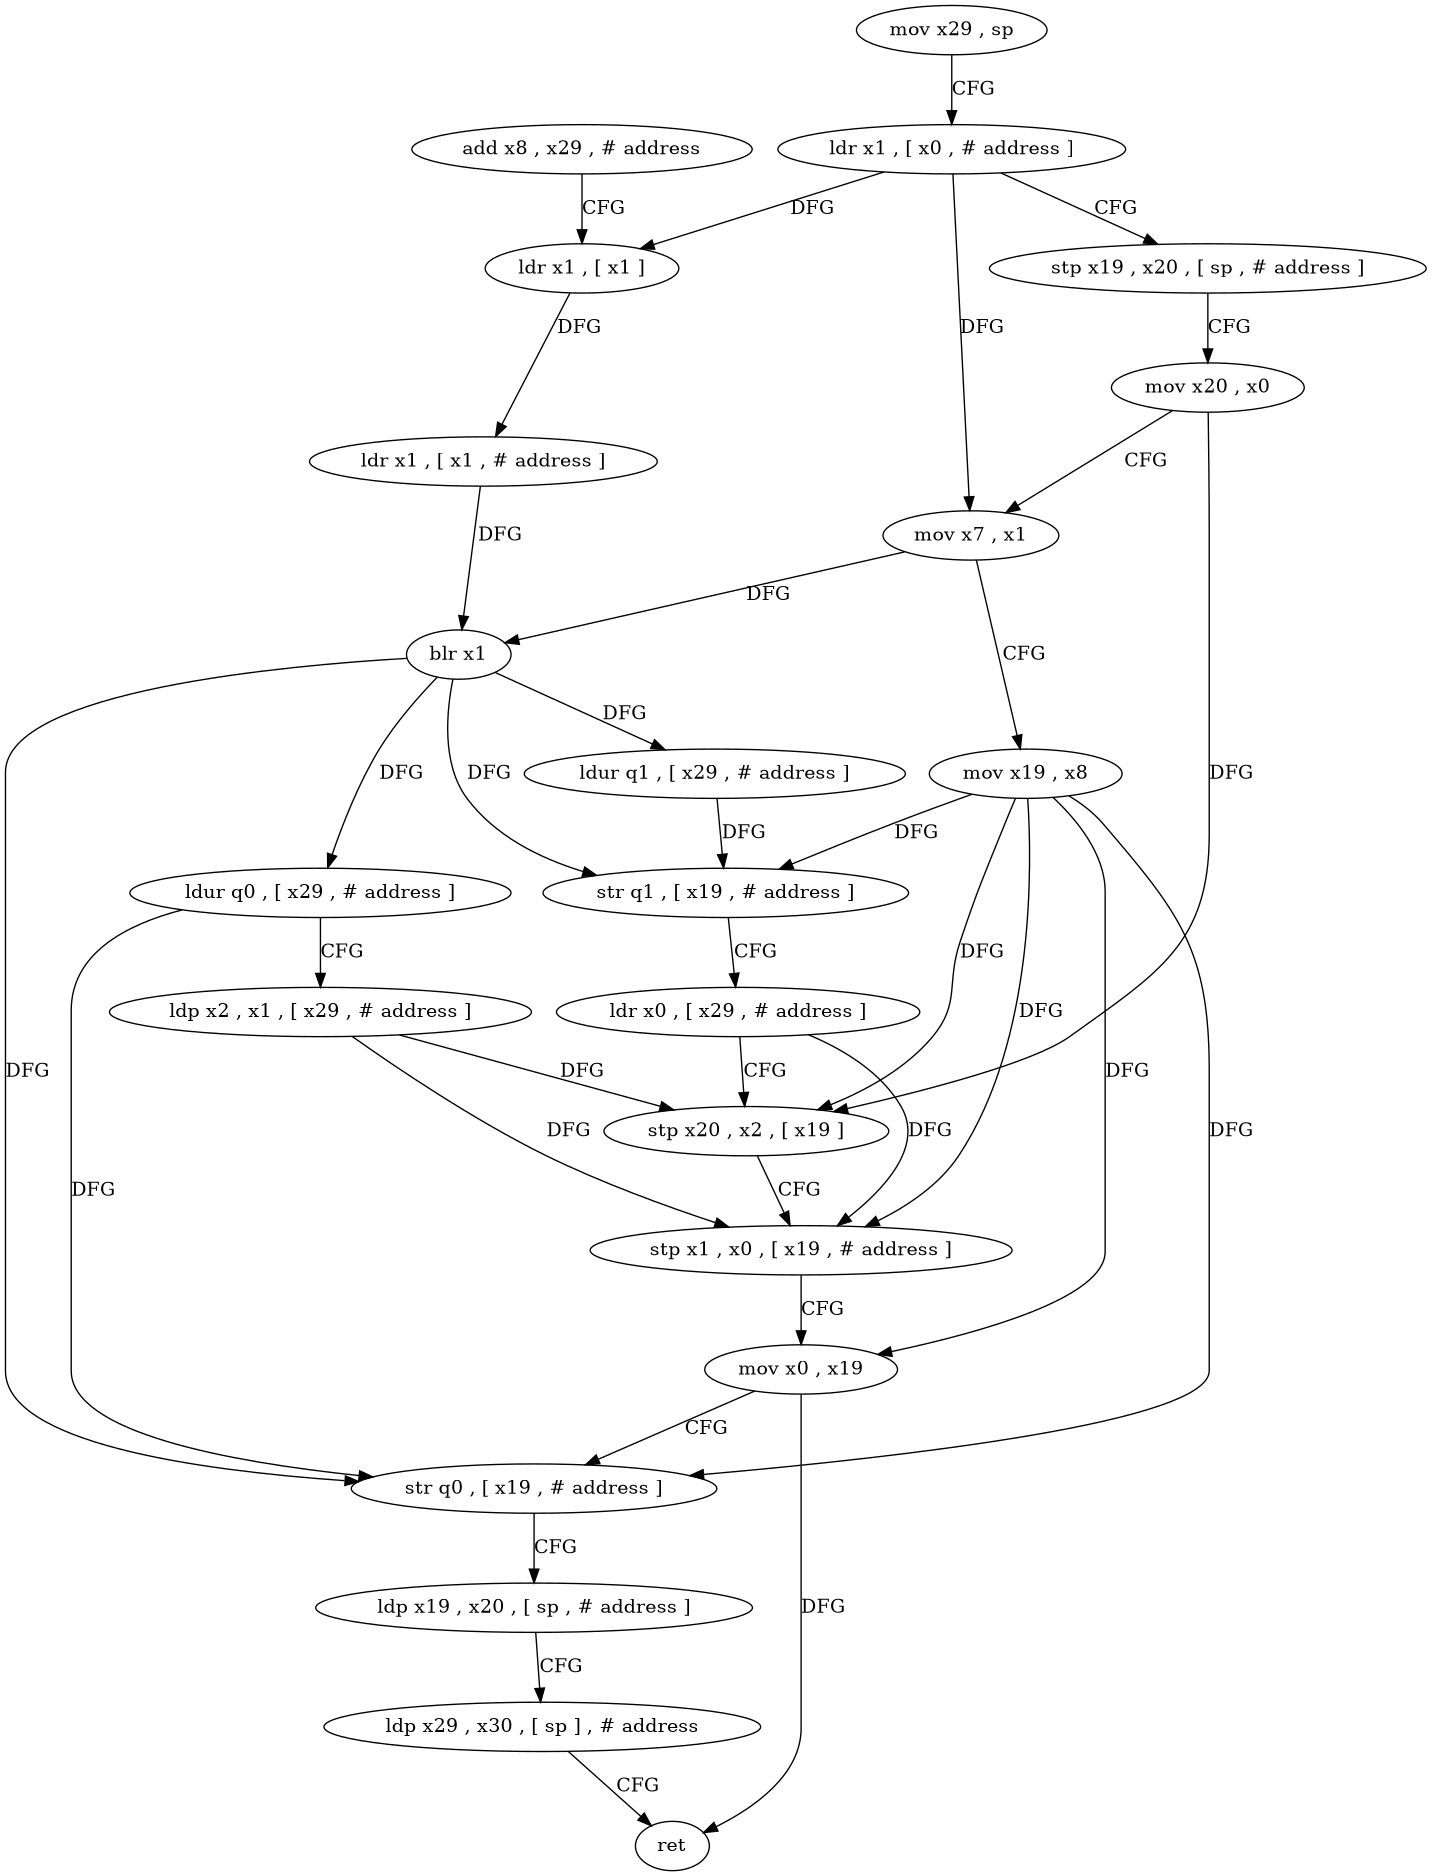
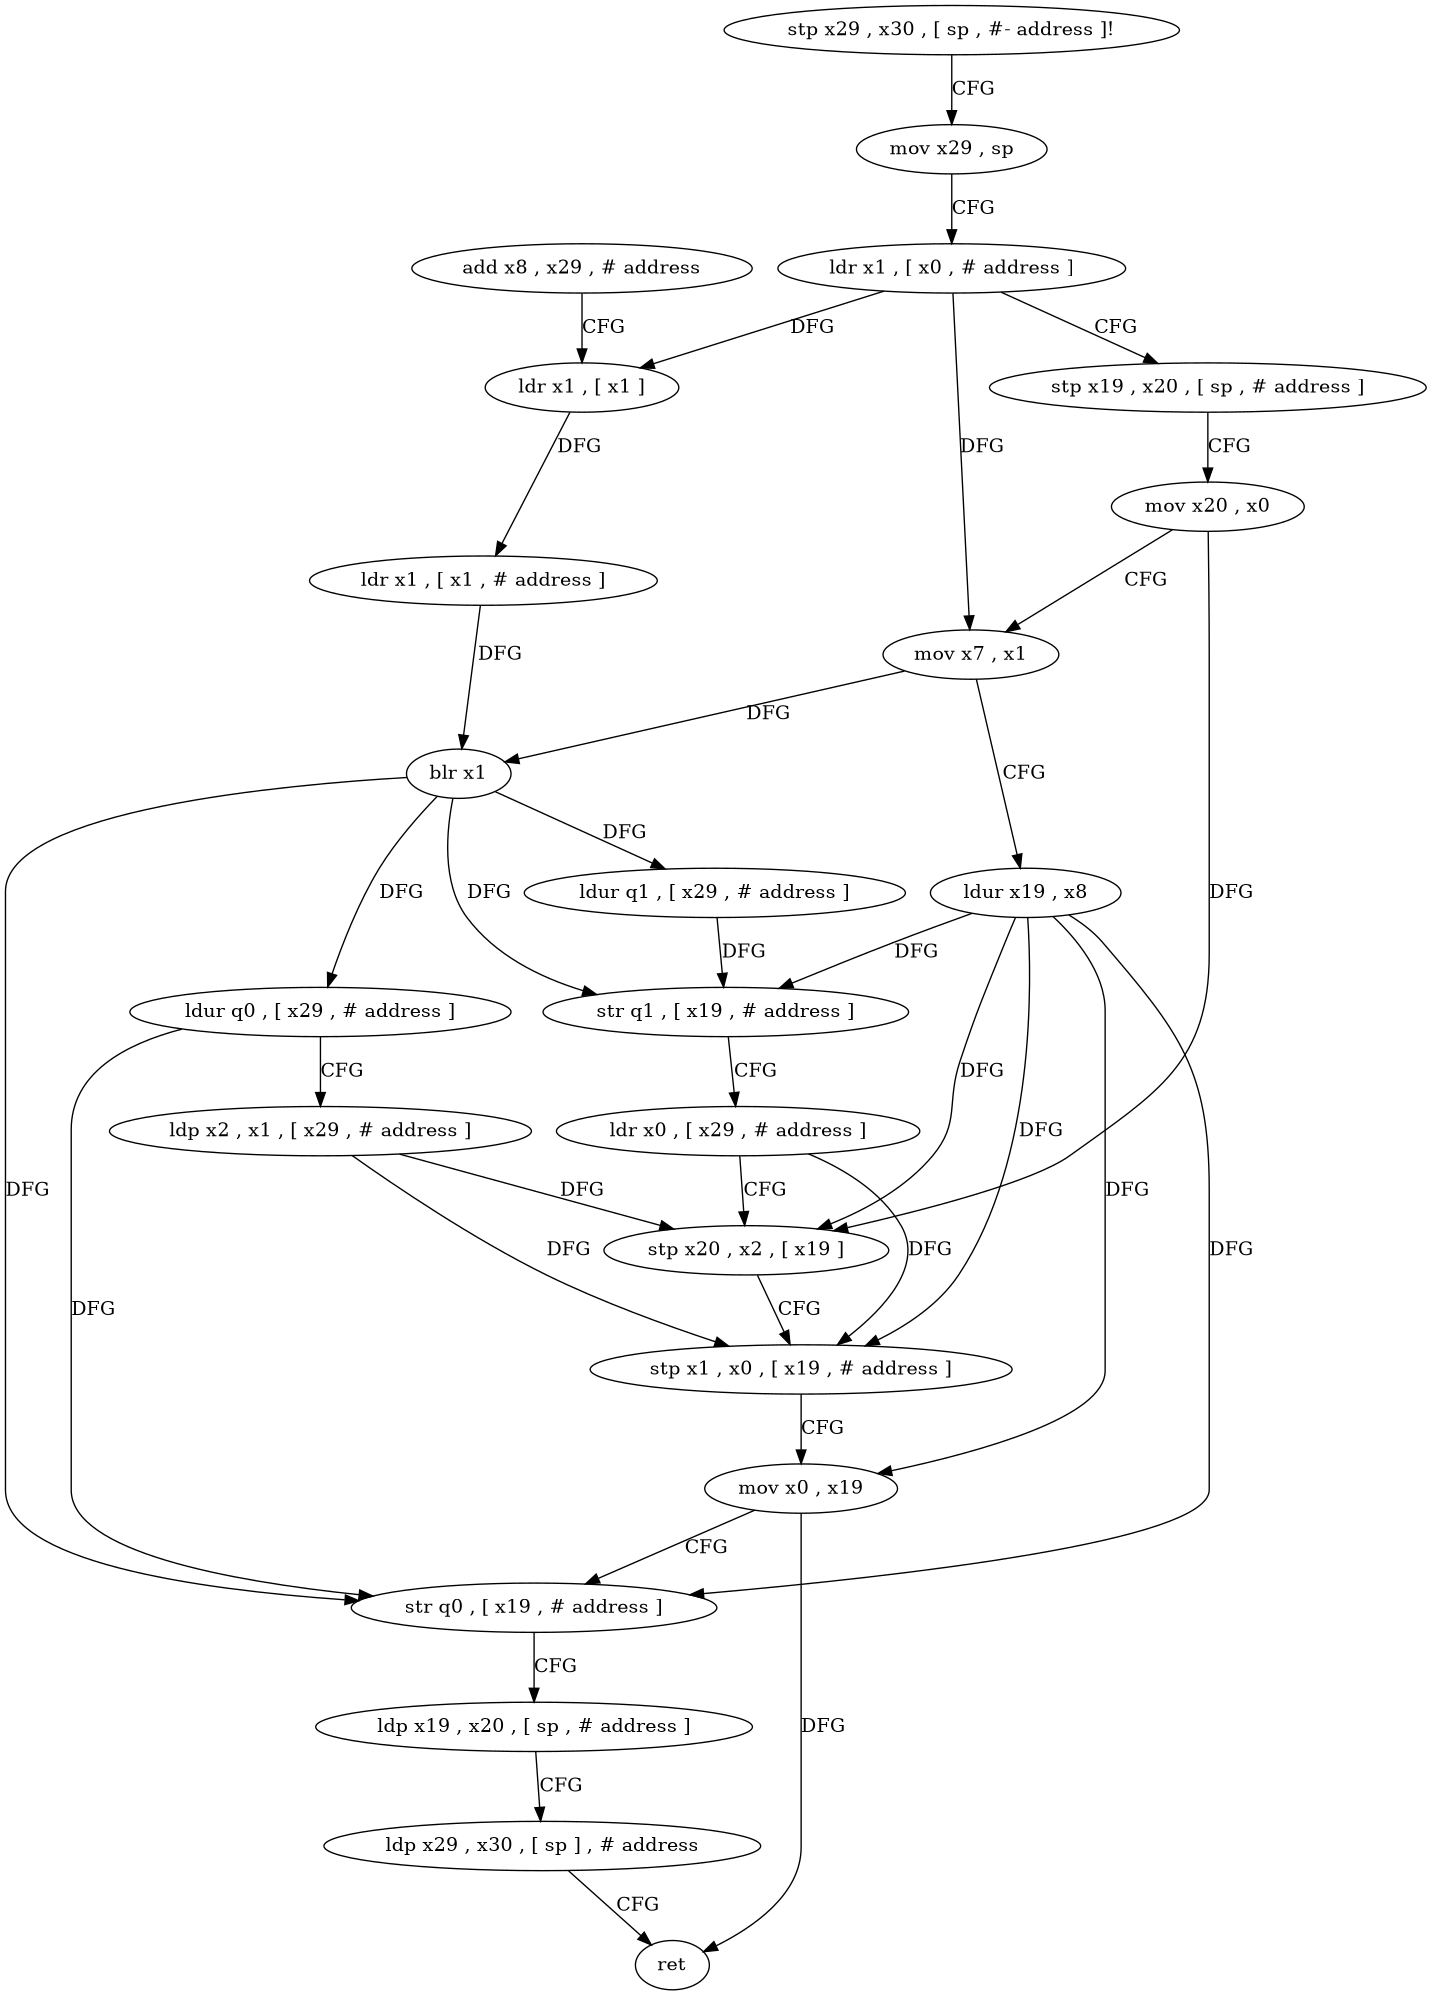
none -> (952, 30)
(1026, 774) -> (1026, 893)
